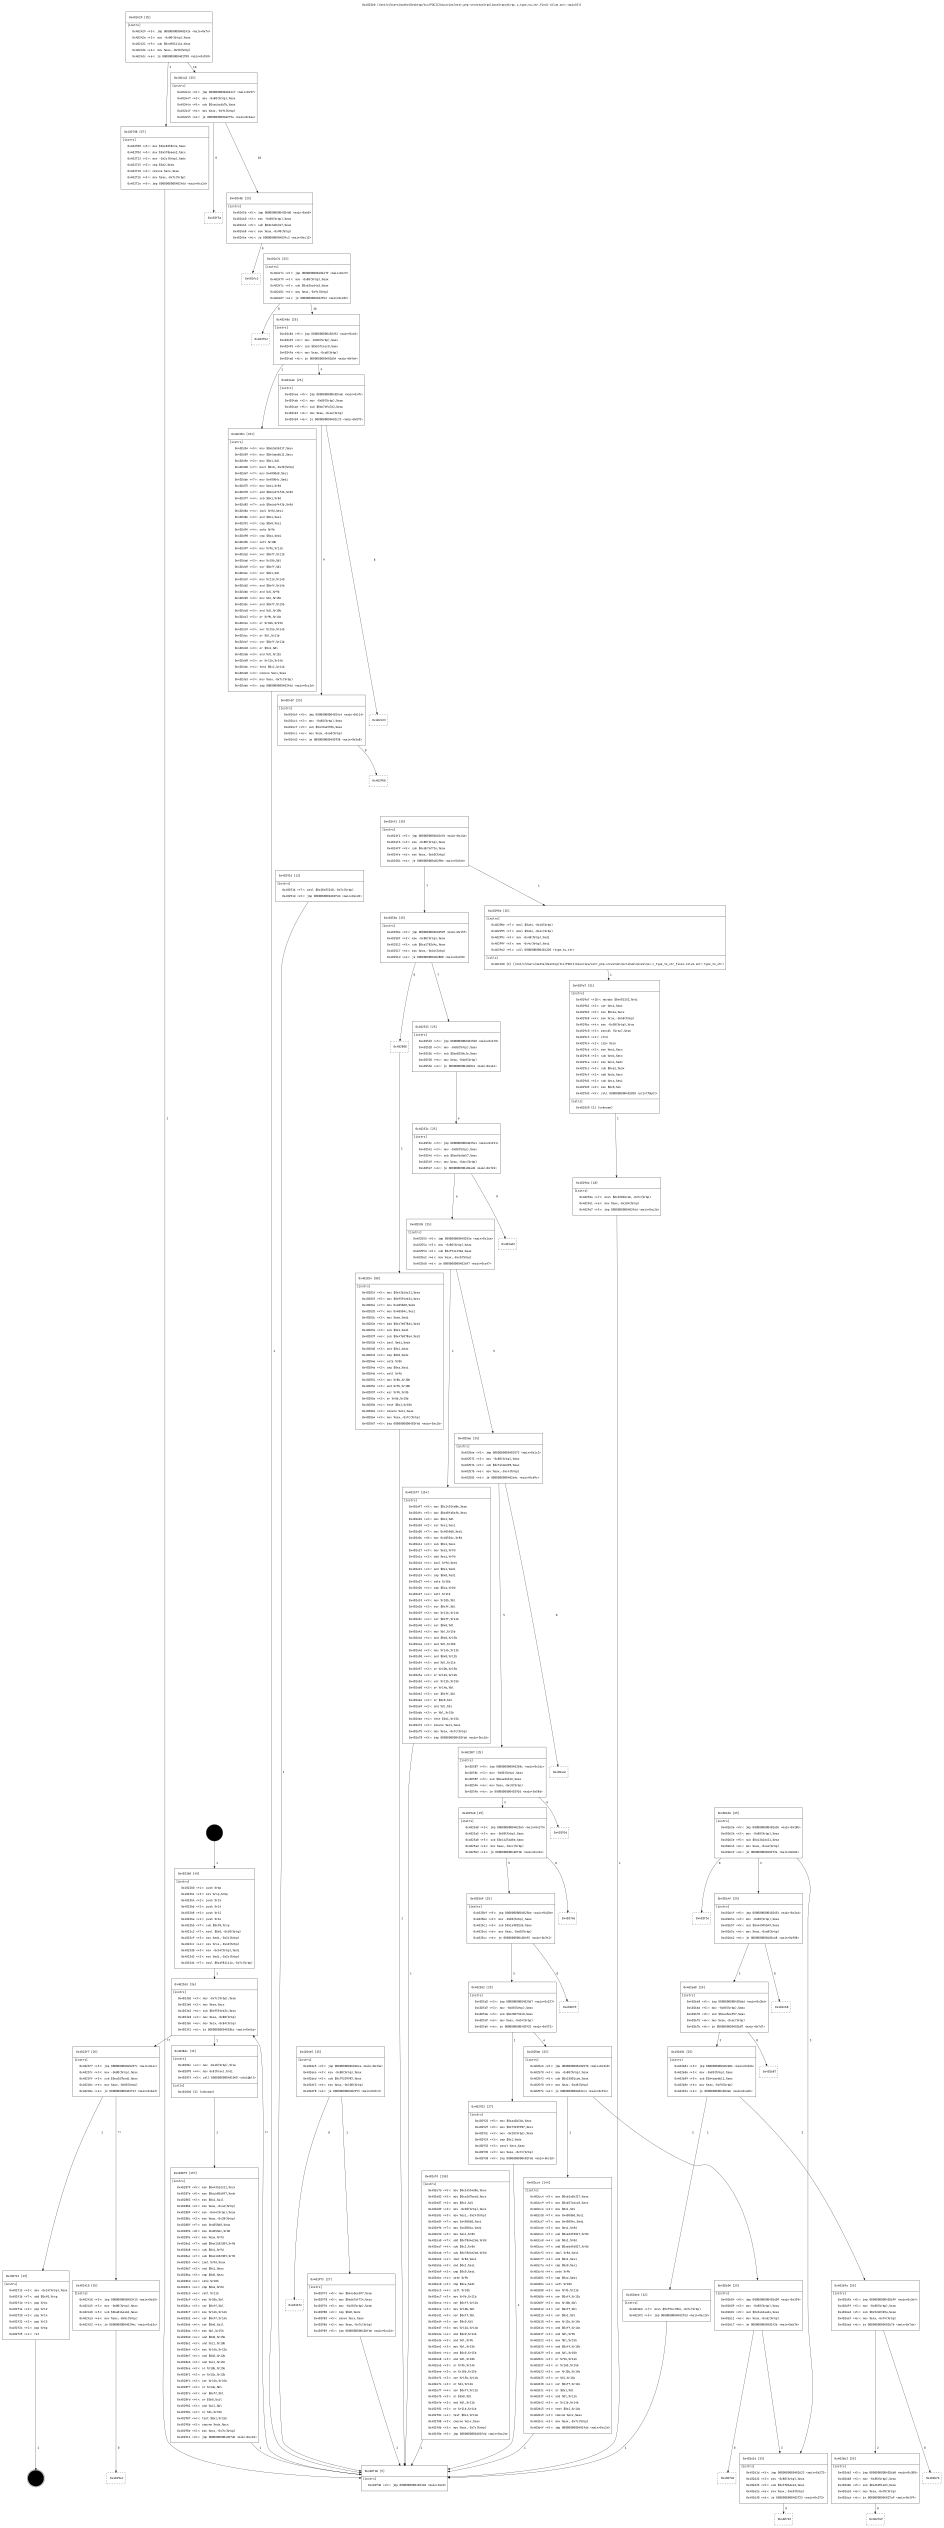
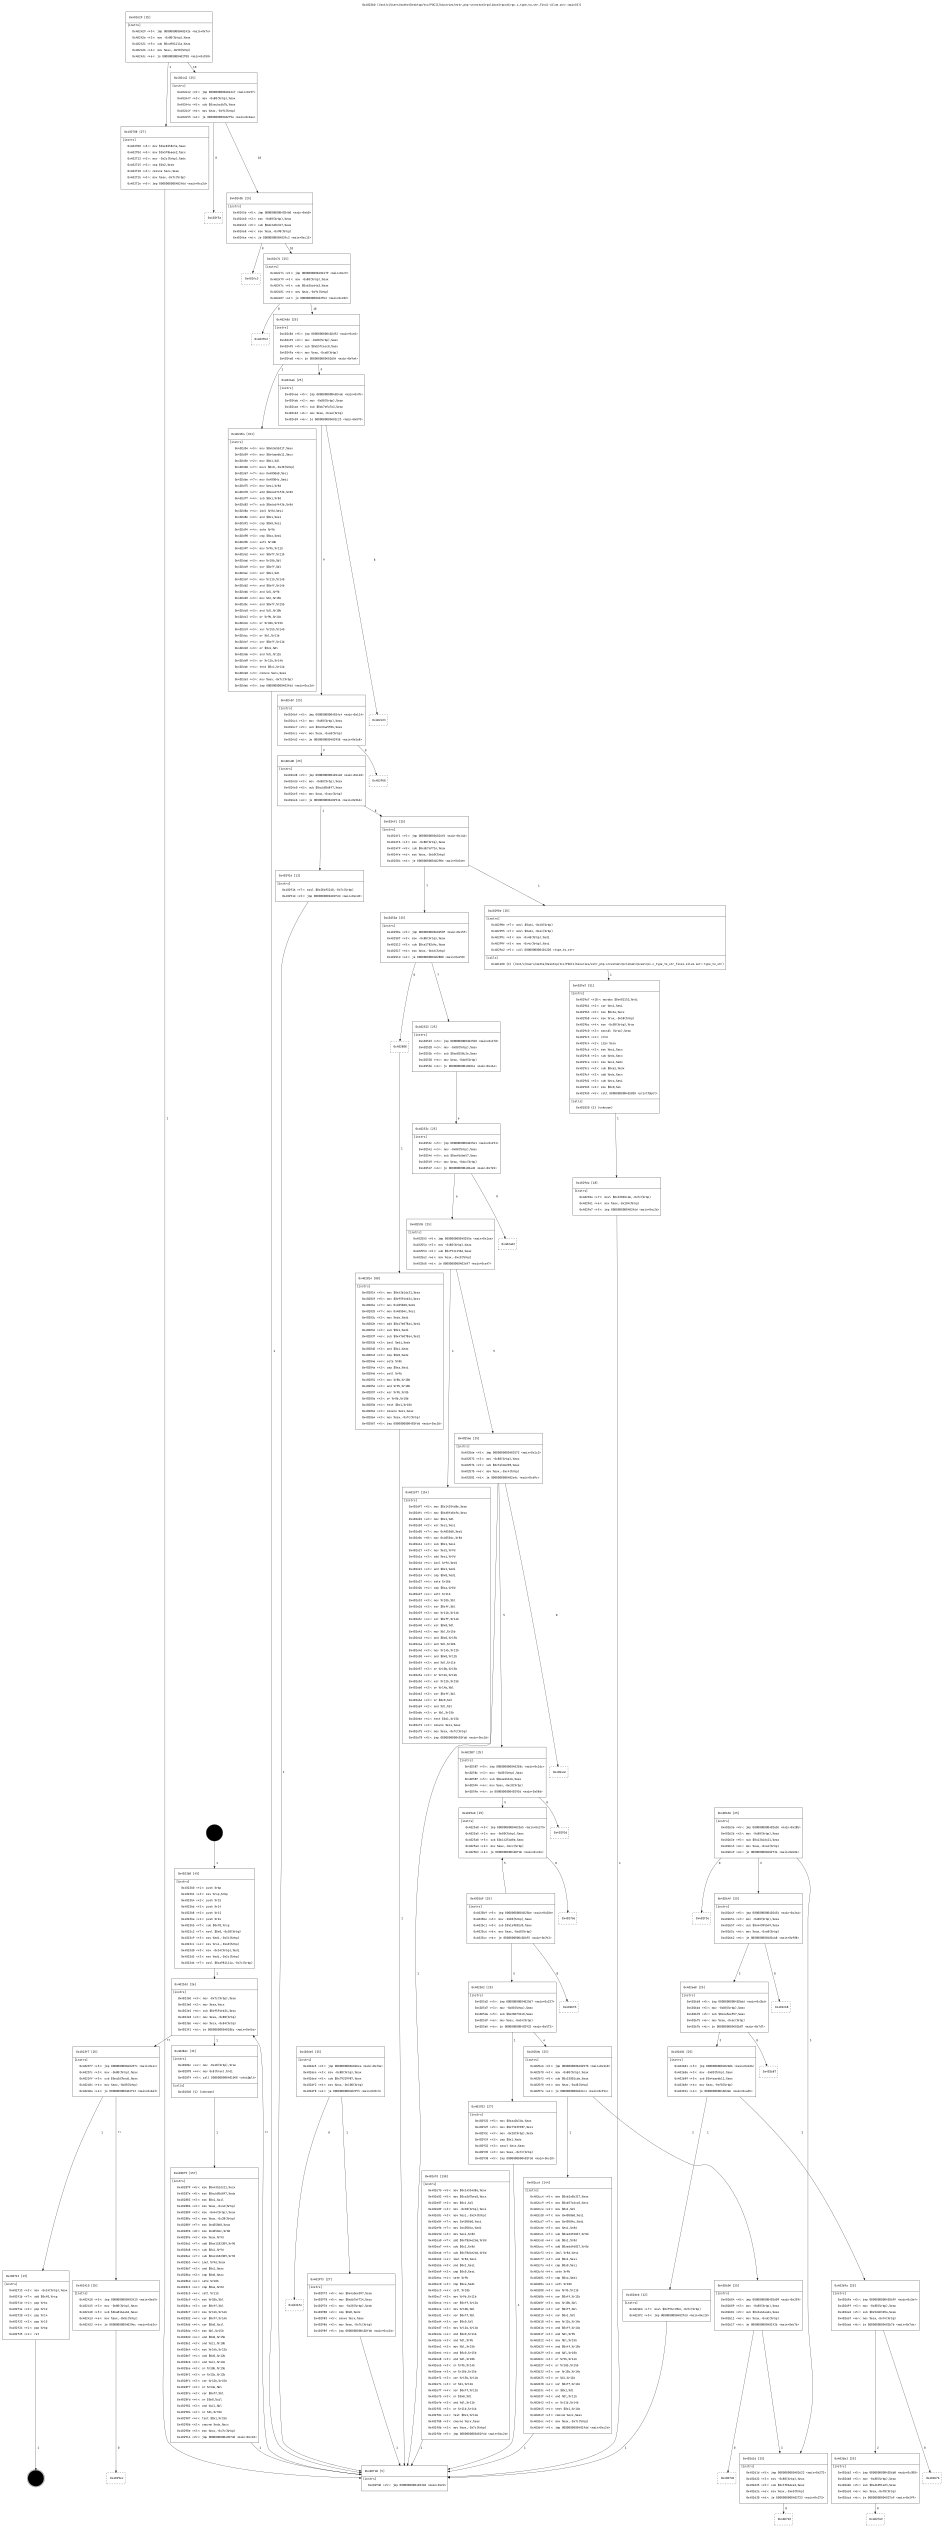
none -> (288, 248)
none -> (321, 781)
(508, 1875) -> (504, 1877)
(408, 2103) -> (416, 1954)
